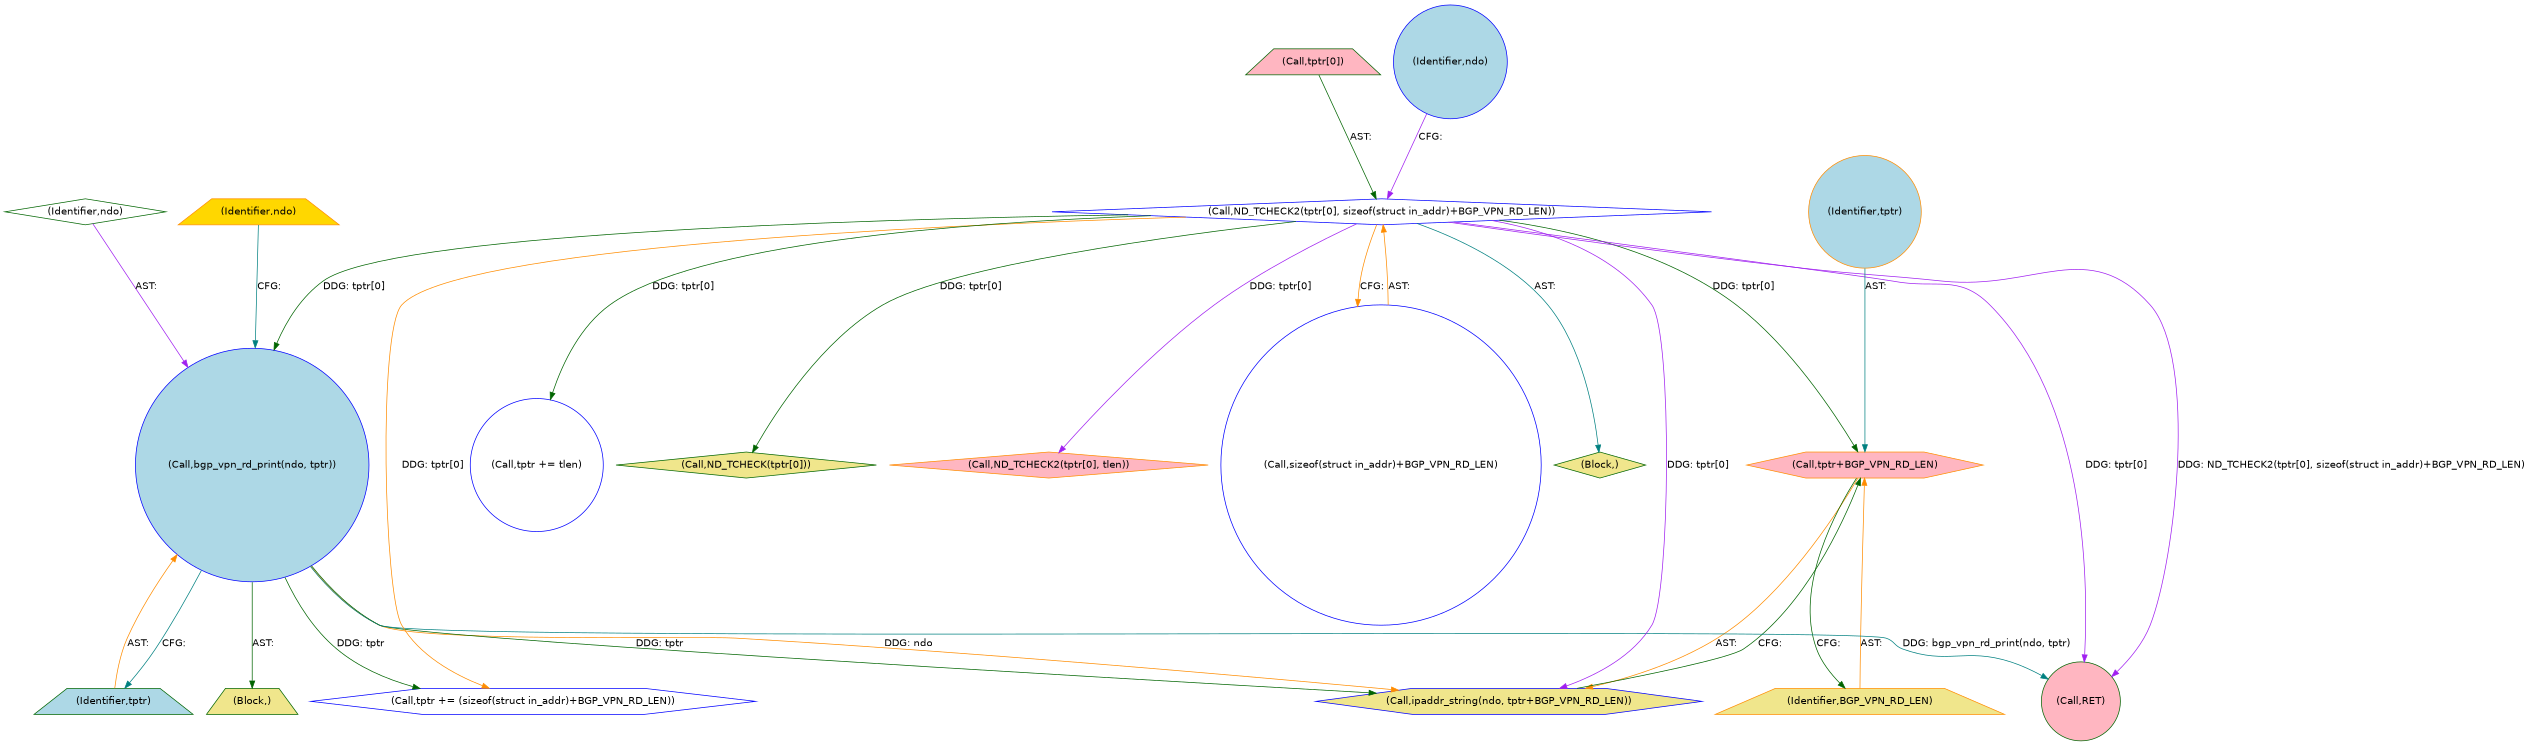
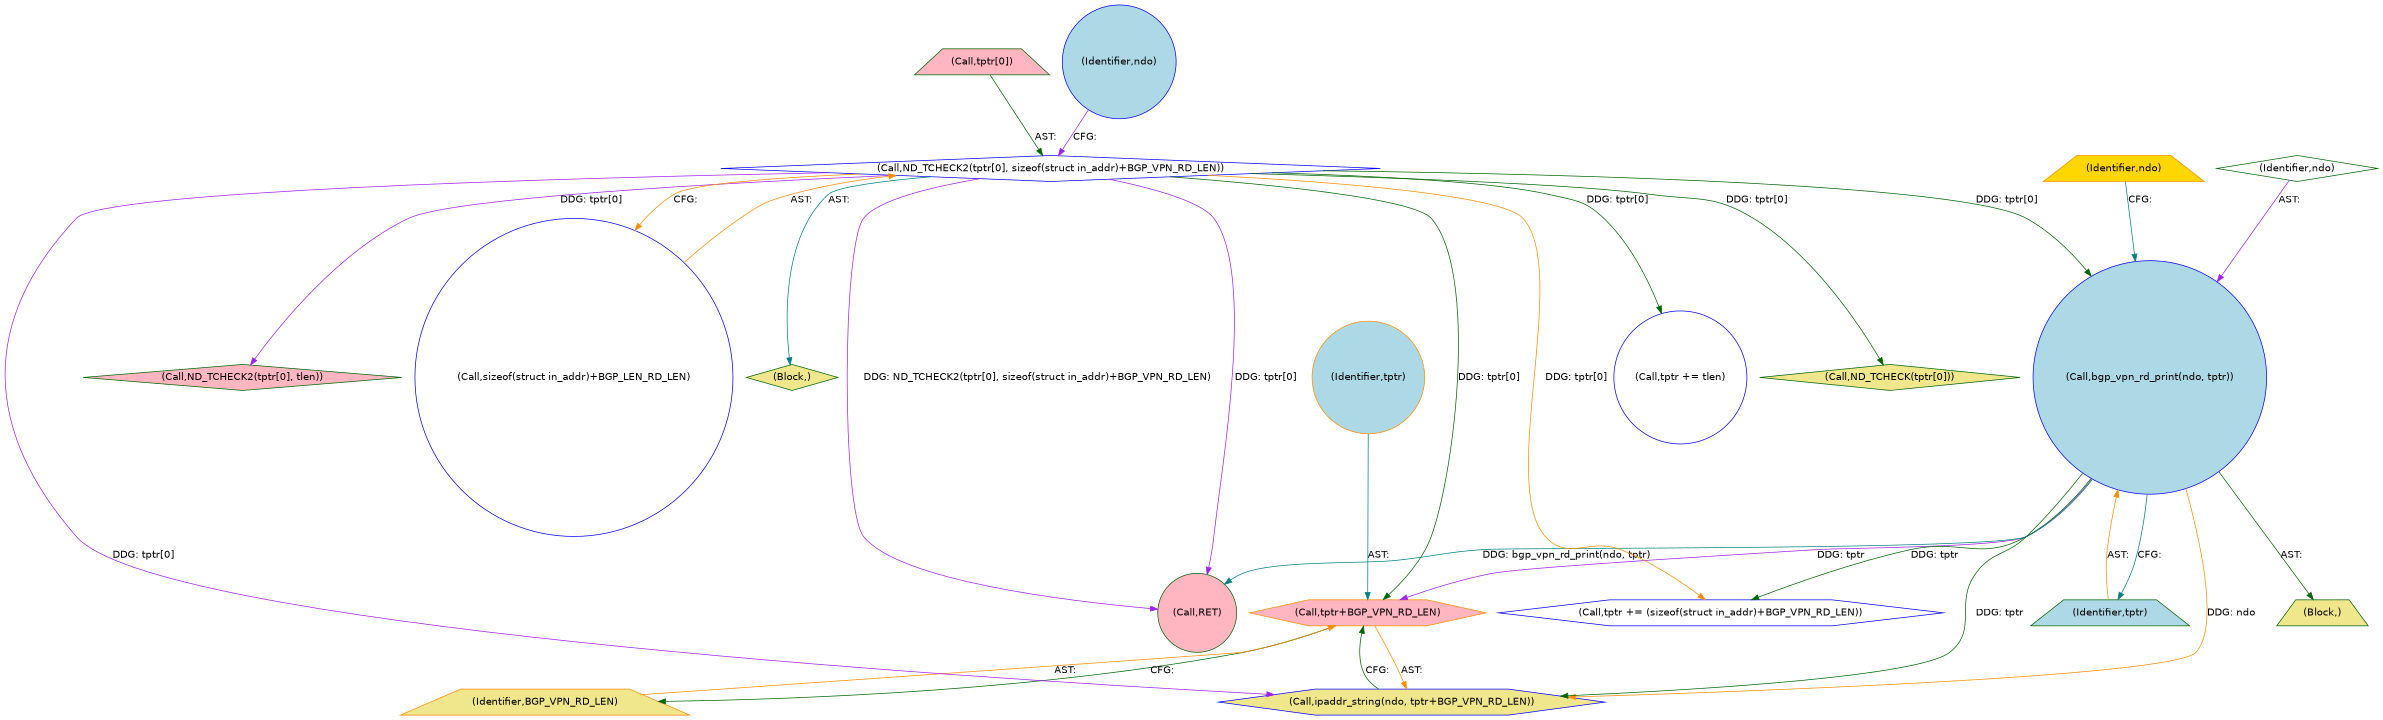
(1049, 465) -> (242, 377)
(1381, 465) -> (574, 377)
none -> (1759, 553)
